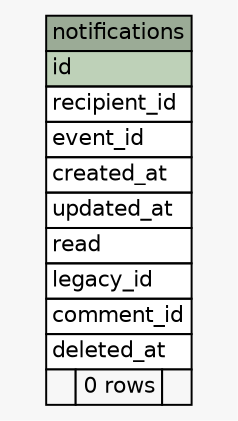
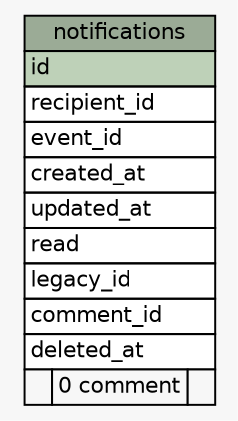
(120, 386) -> (120, 386)
